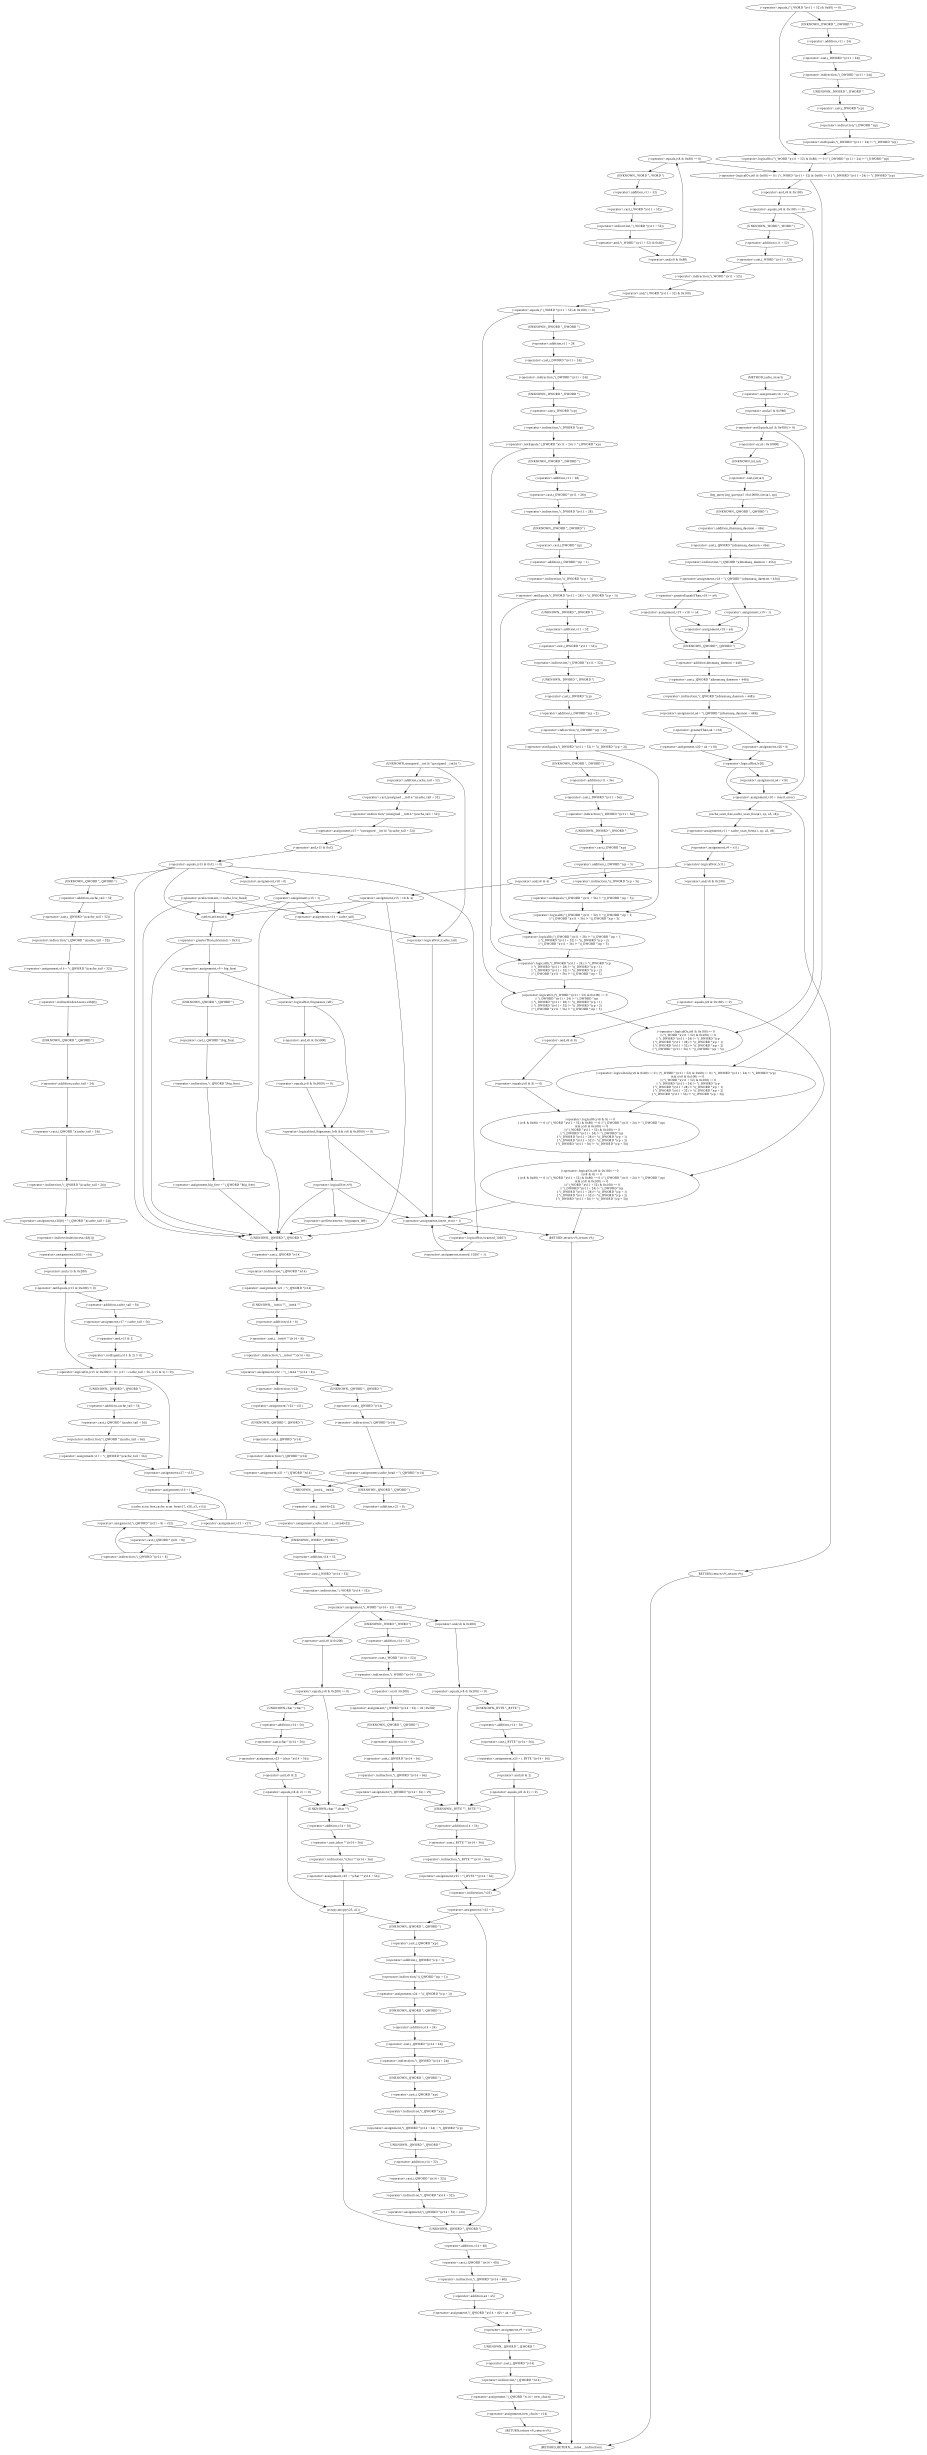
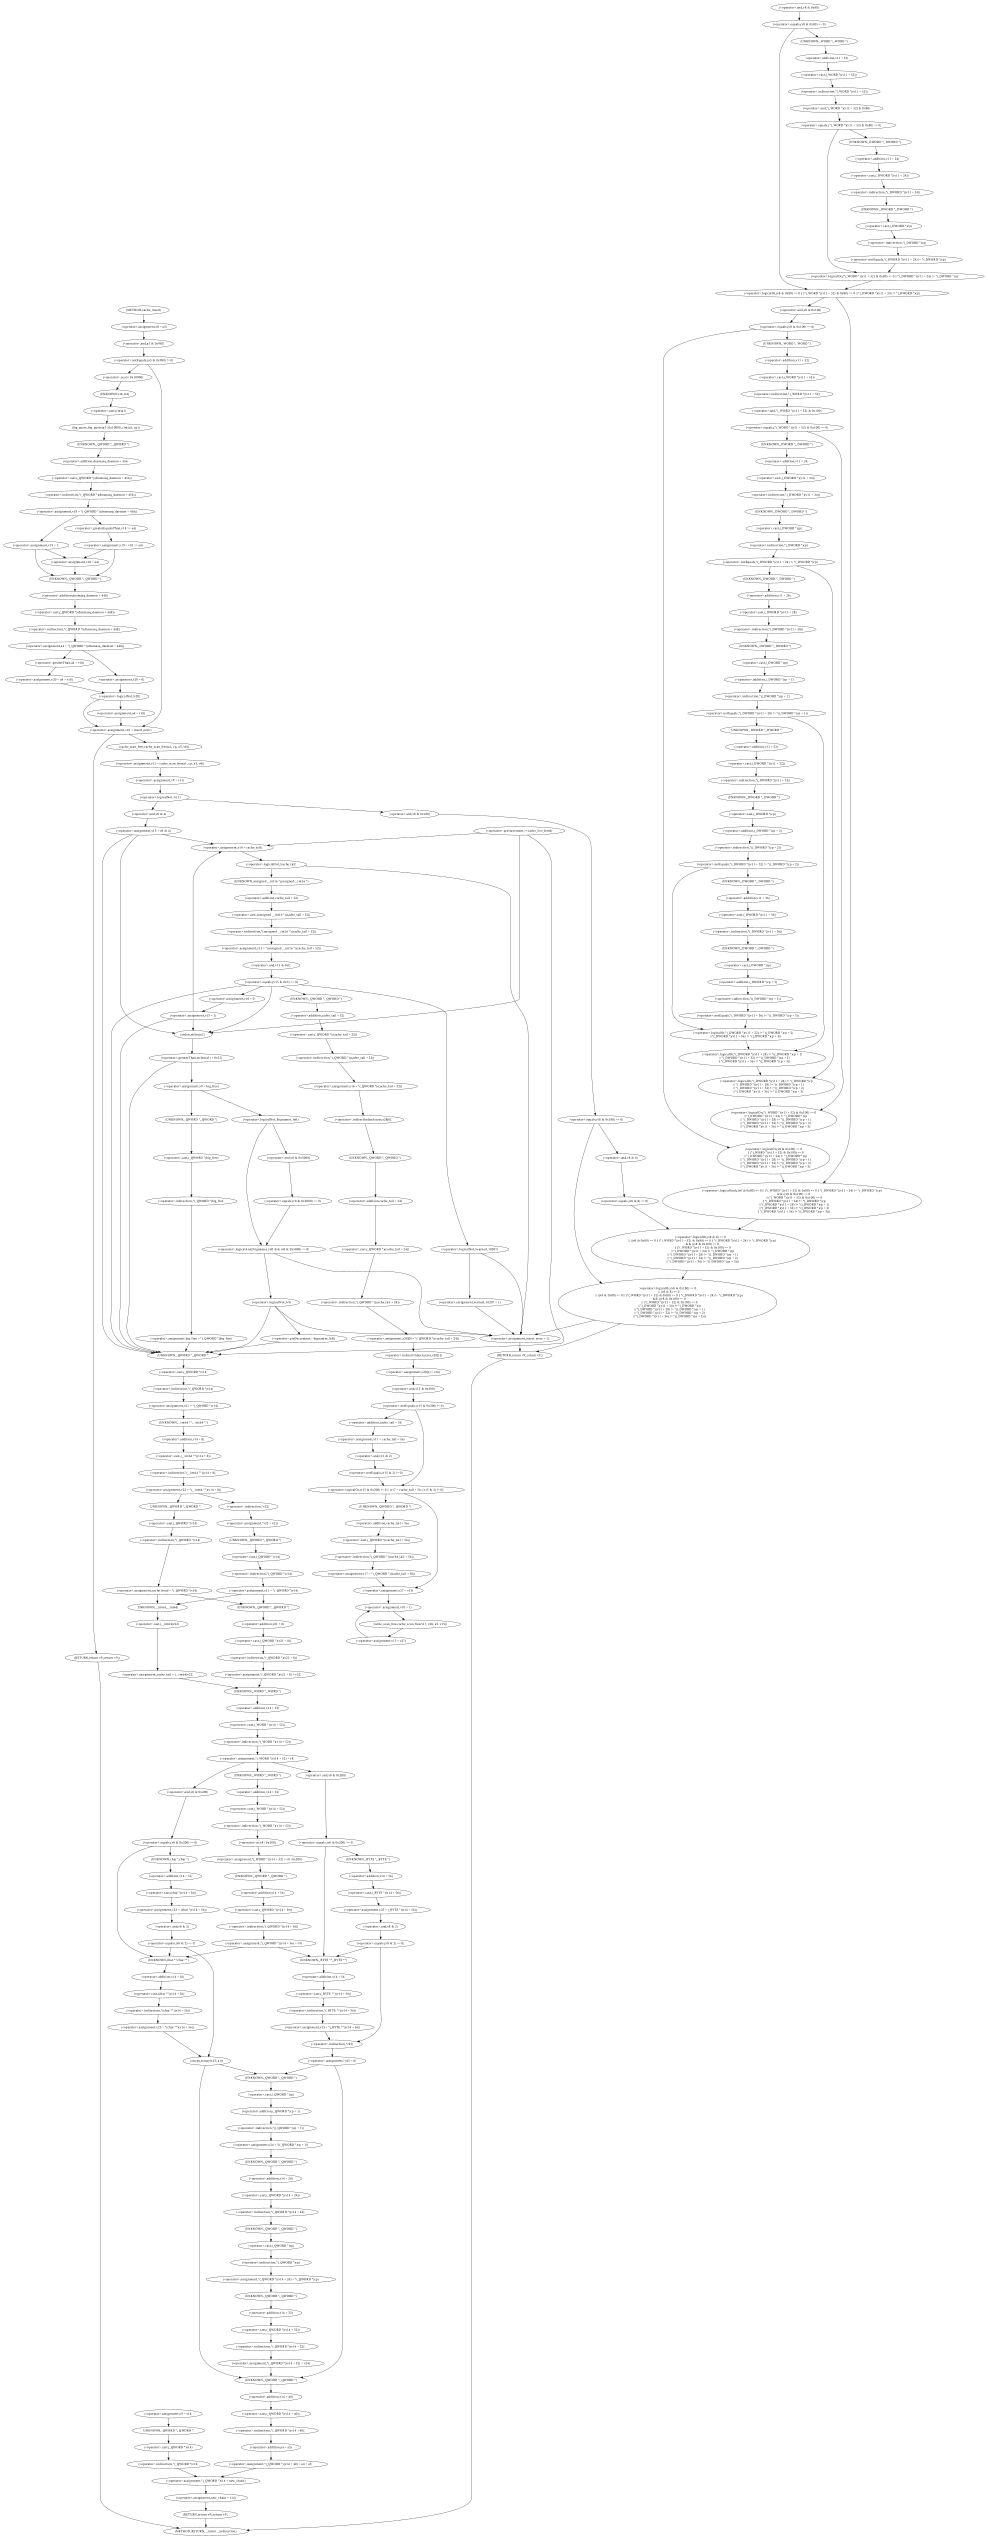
(648, 251) -> (838, 116)
(465, 849) -> (271, 872)
(454, 1229) -> (517, 1284)
(145, 1531) -> (263, 1631)
(490, 2321) -> (240, 2472)
